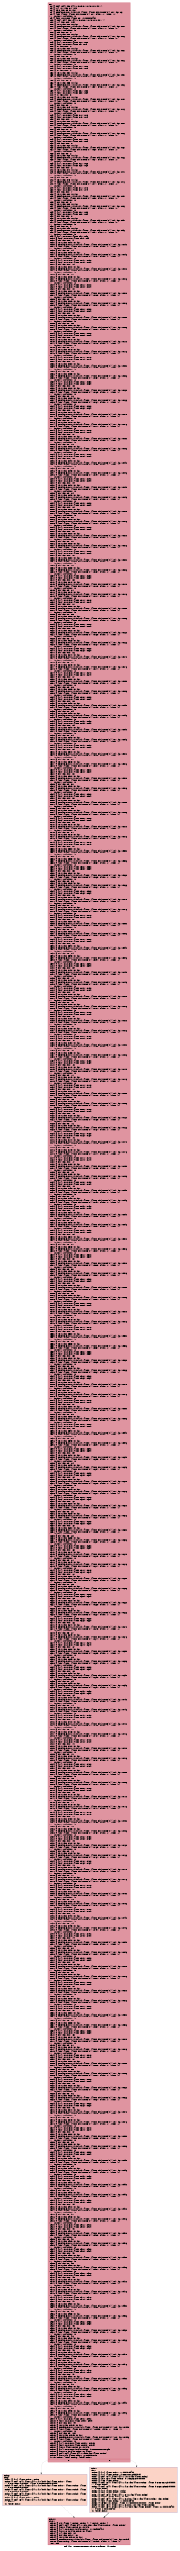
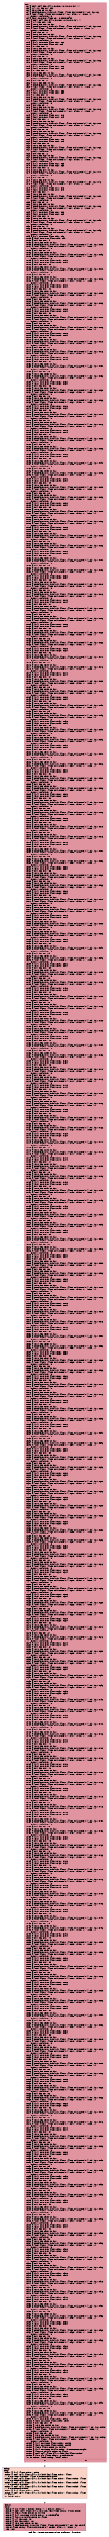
(133, 2490) -> none
